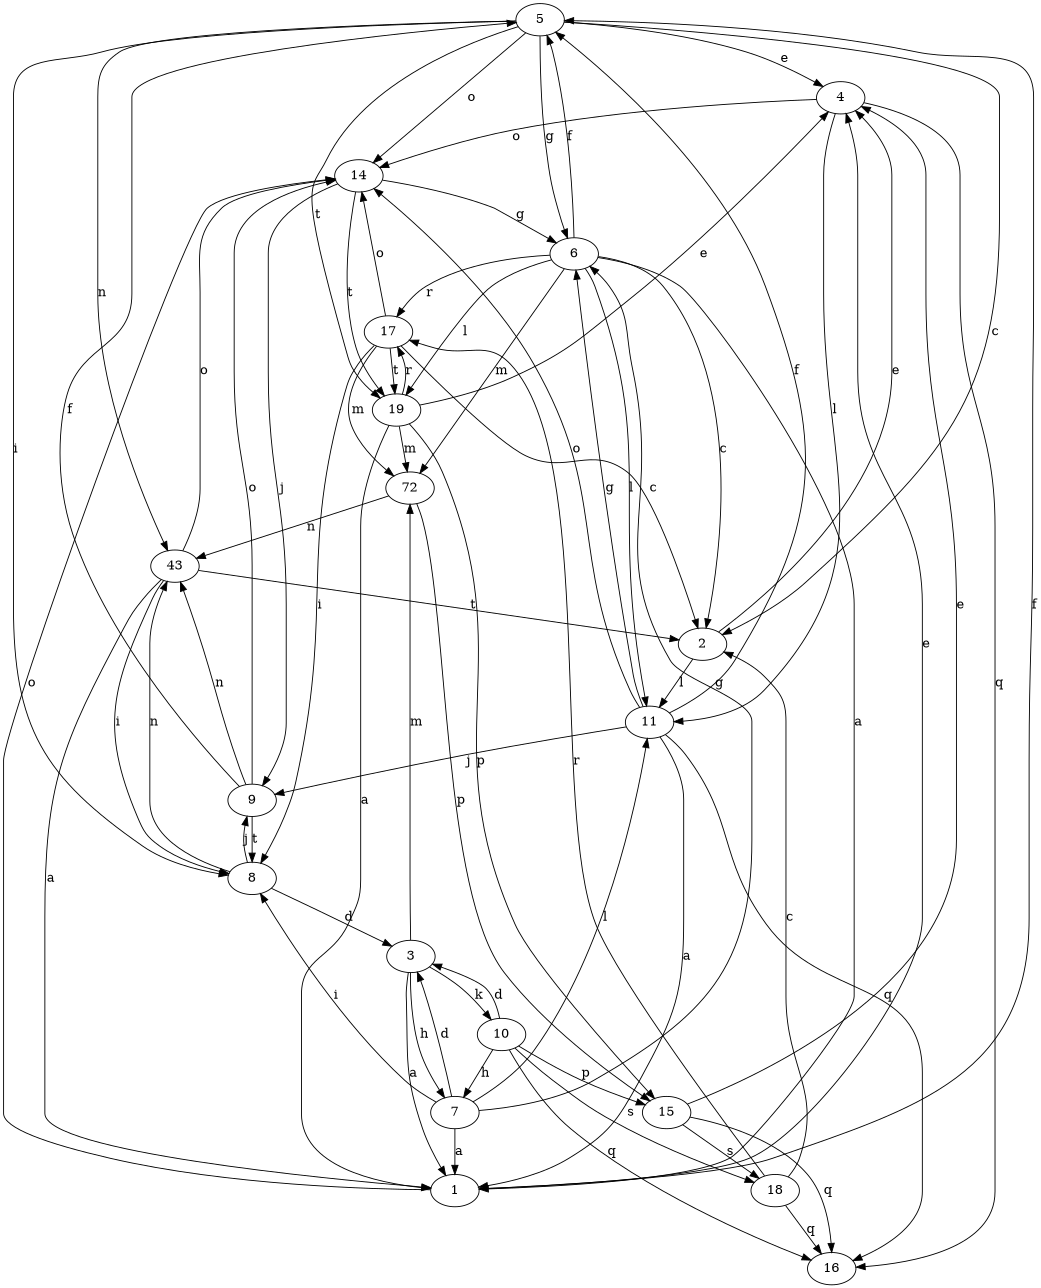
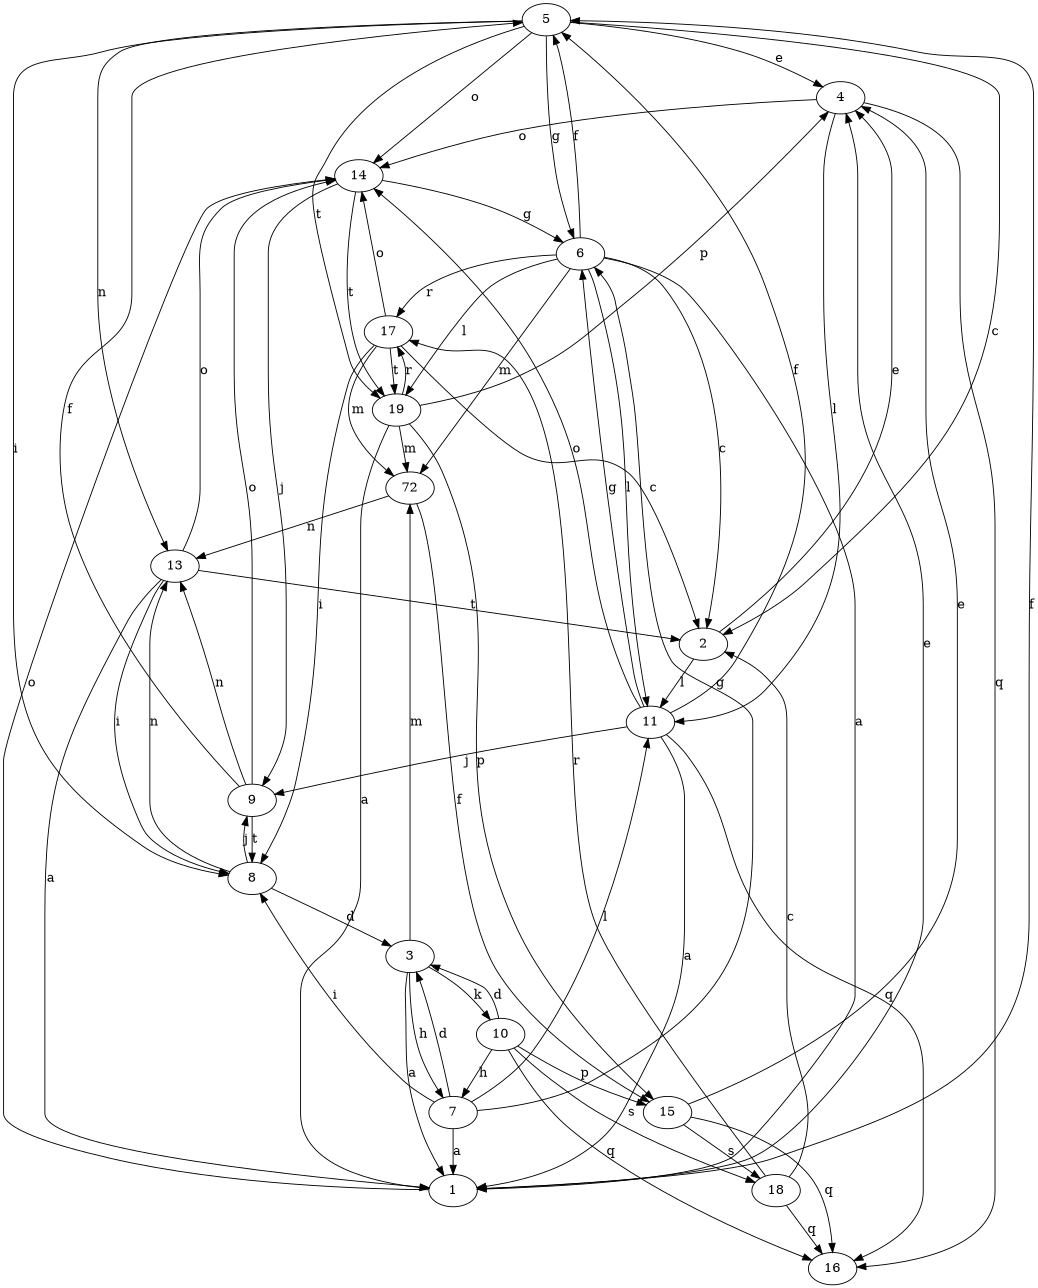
(704, 254) -> (704, 254)
(175, 566) -> (175, 566)
(461, 800) -> (459, 800)
